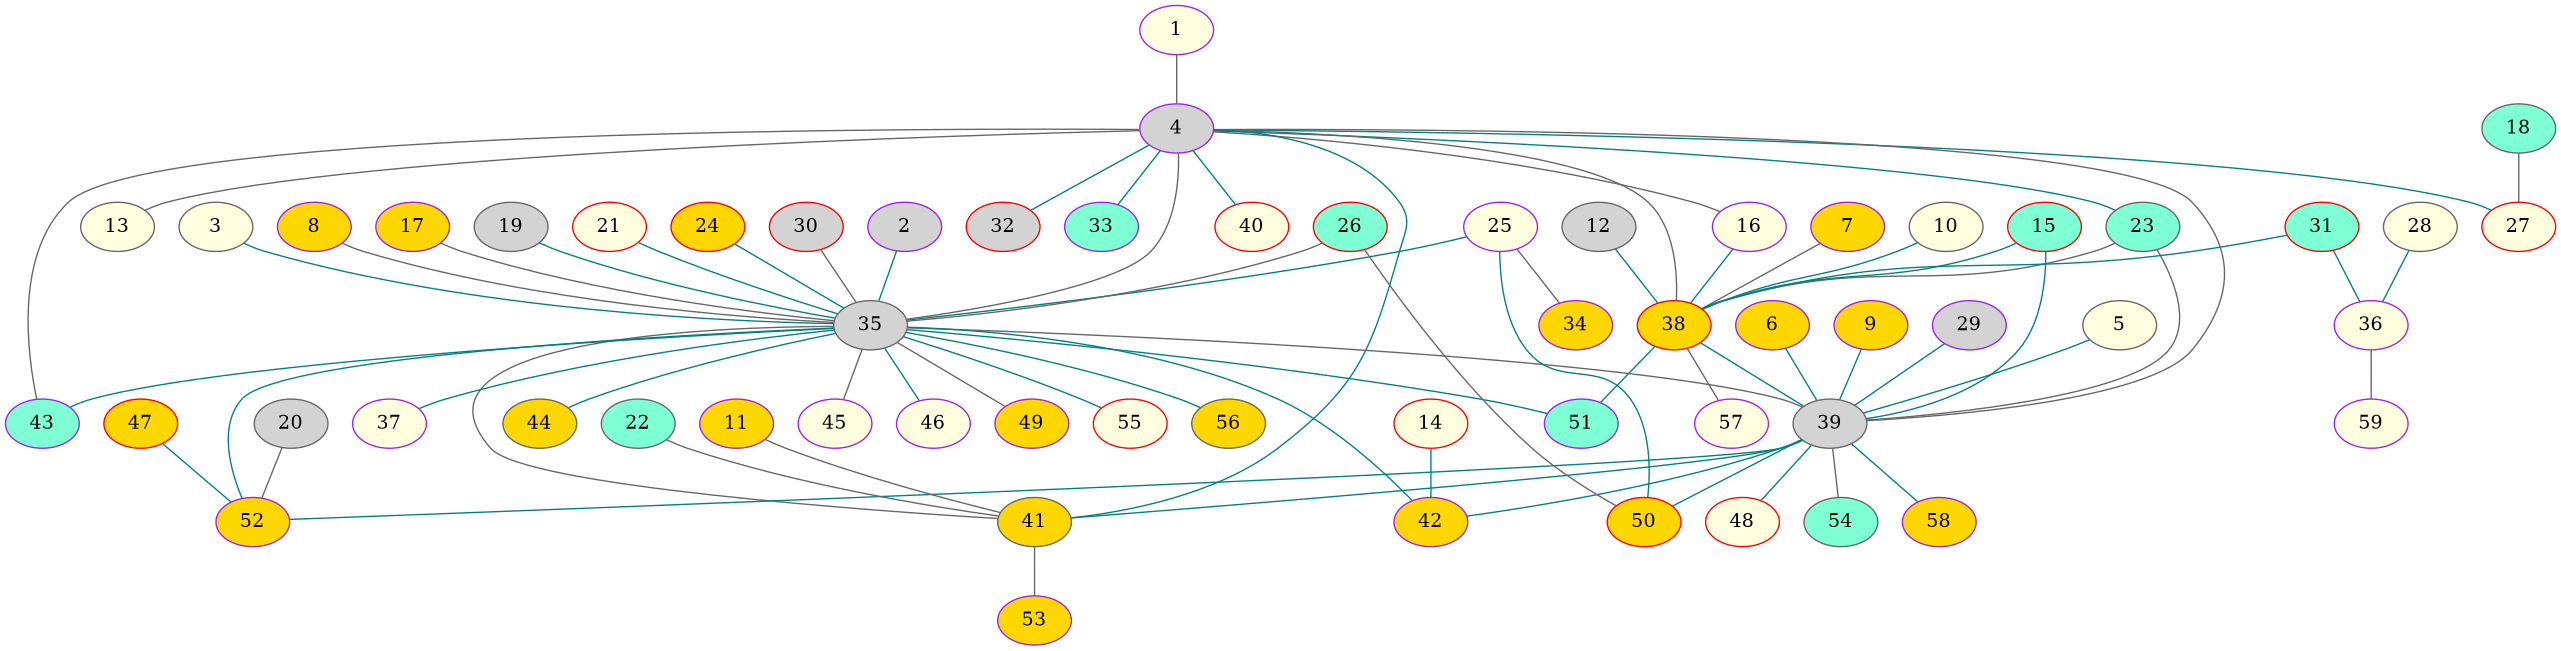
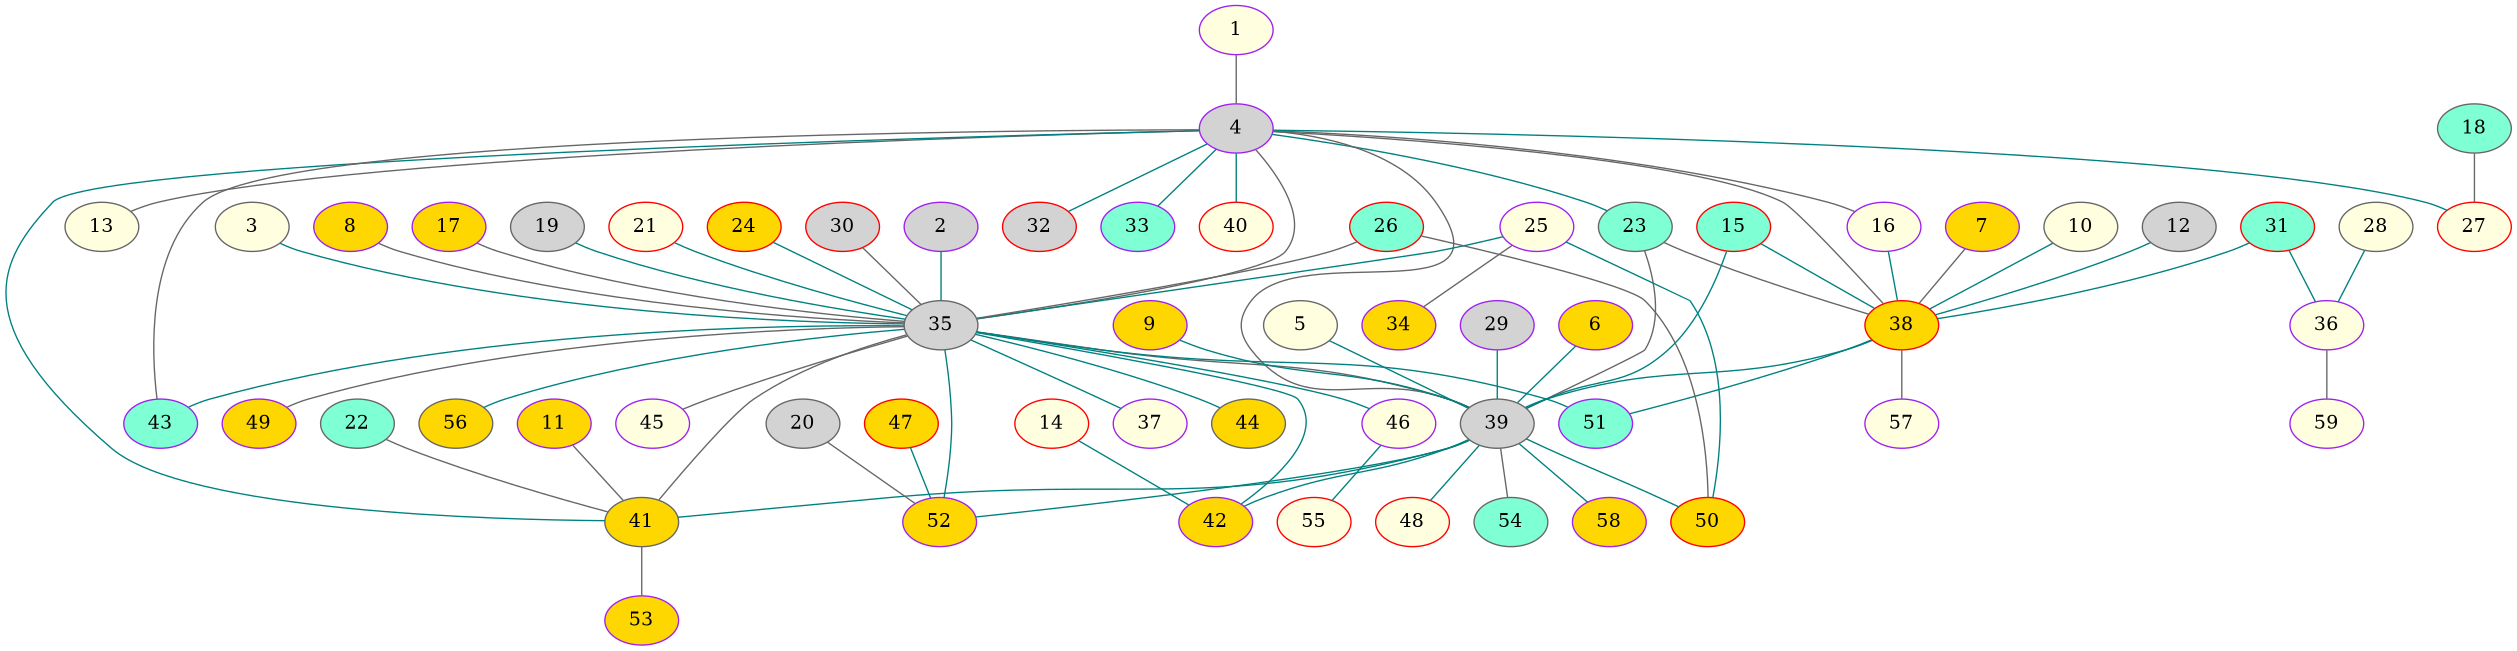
(1003, 370) -> (1347, 484)
